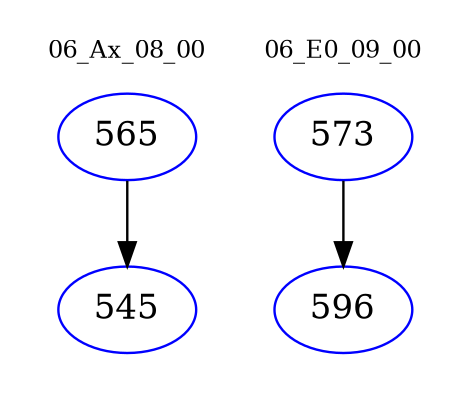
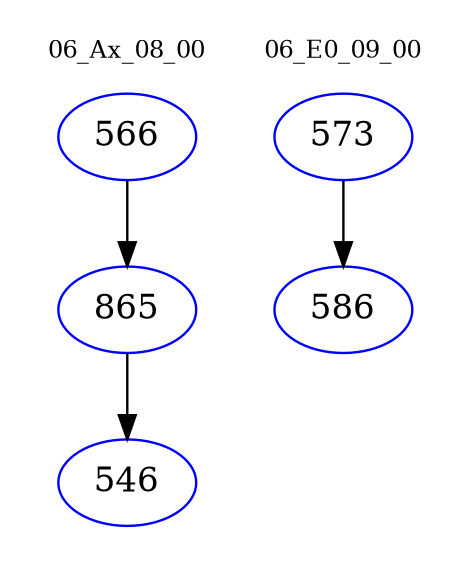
none -> (127, 137)
(127, 137) -> (127, 310)
(127, 310) -> (127, 483)
(343, 310) -> (343, 310)
